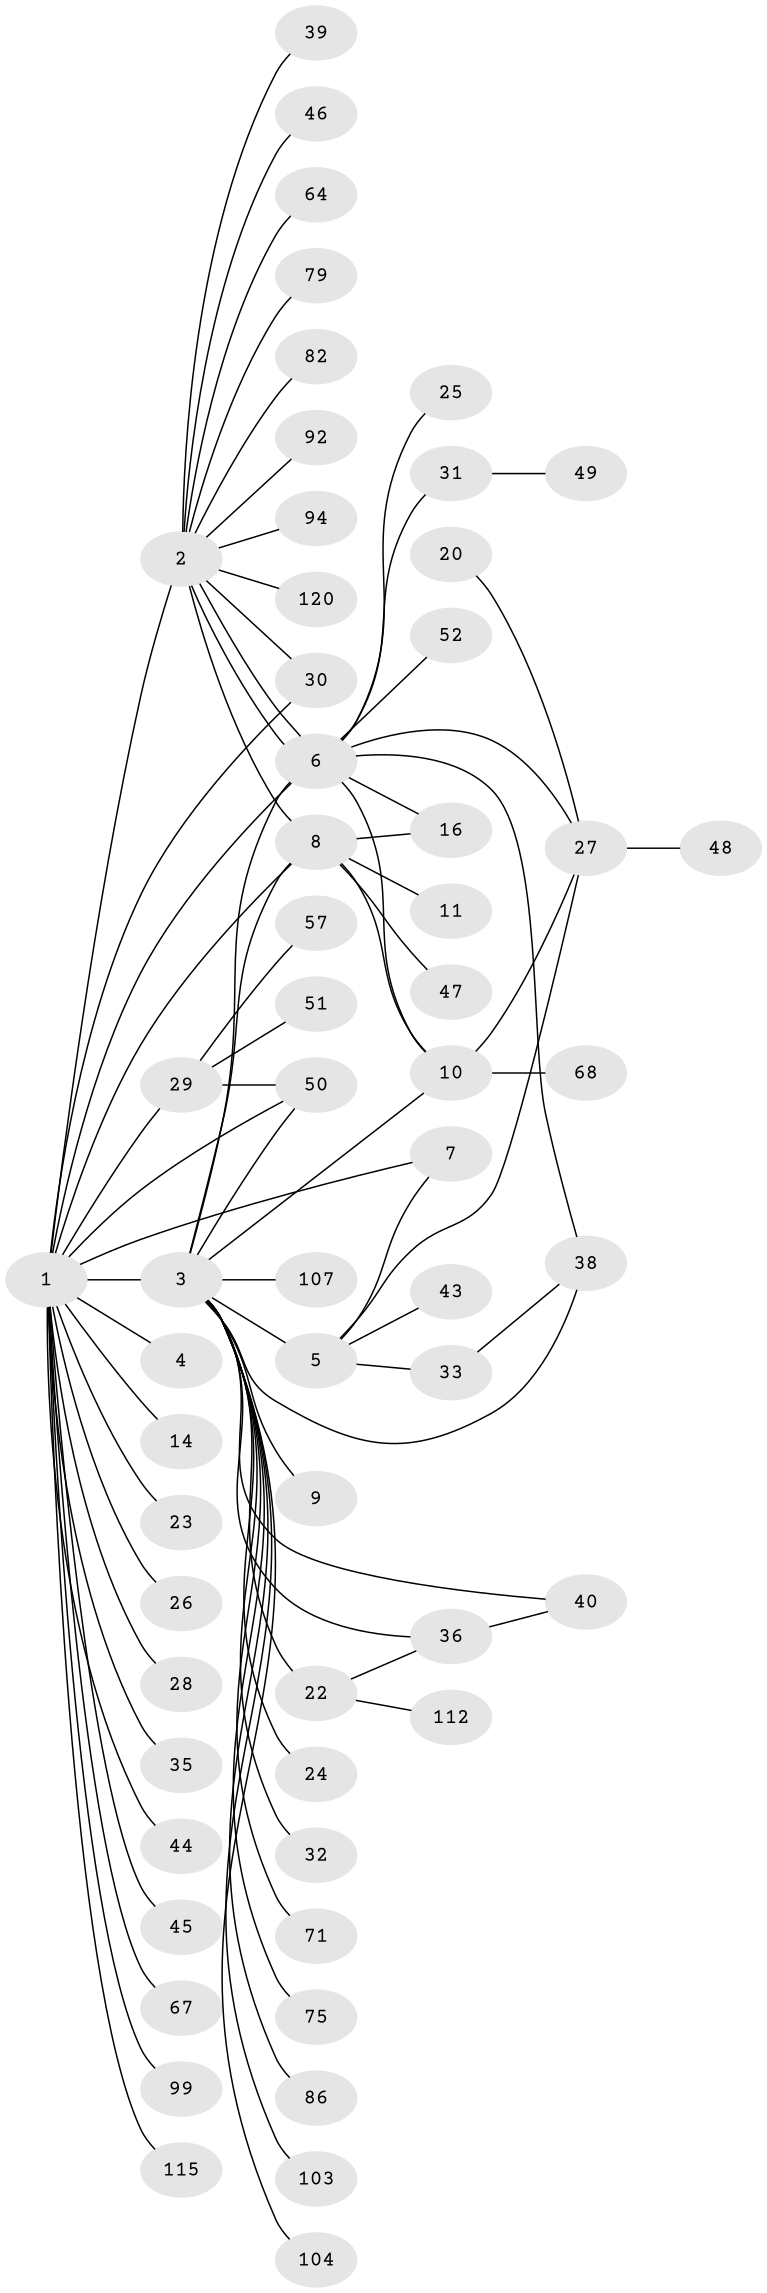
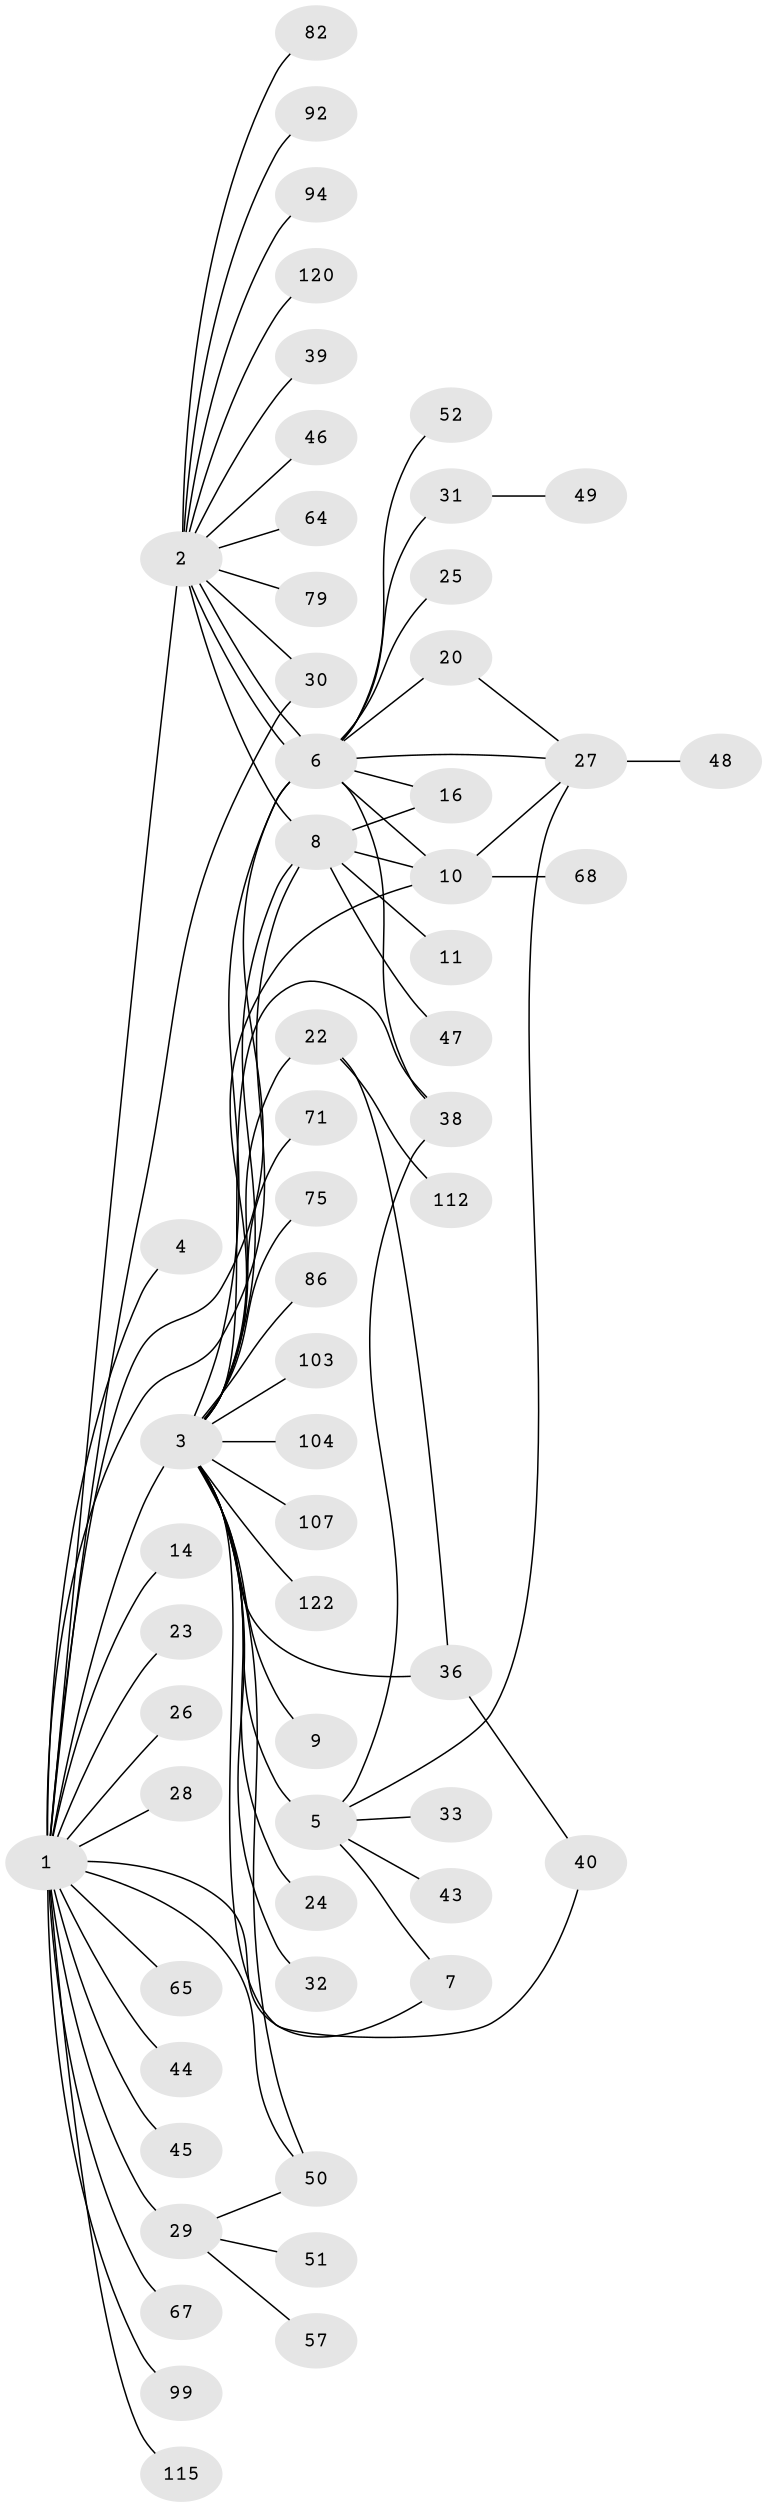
none -> (384, 710)
(518, 1318) -> (384, 1471)
none -> (316, 1604)
(181, 1765) -> (181, 1989)
